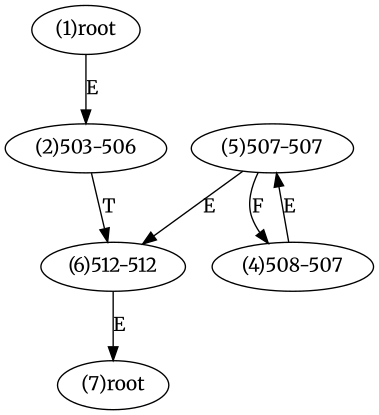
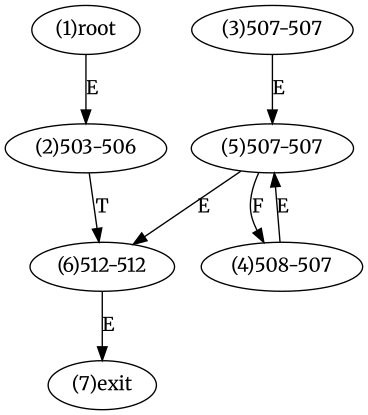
none -> (272, 30)
(113, 385) -> (102, 385)
